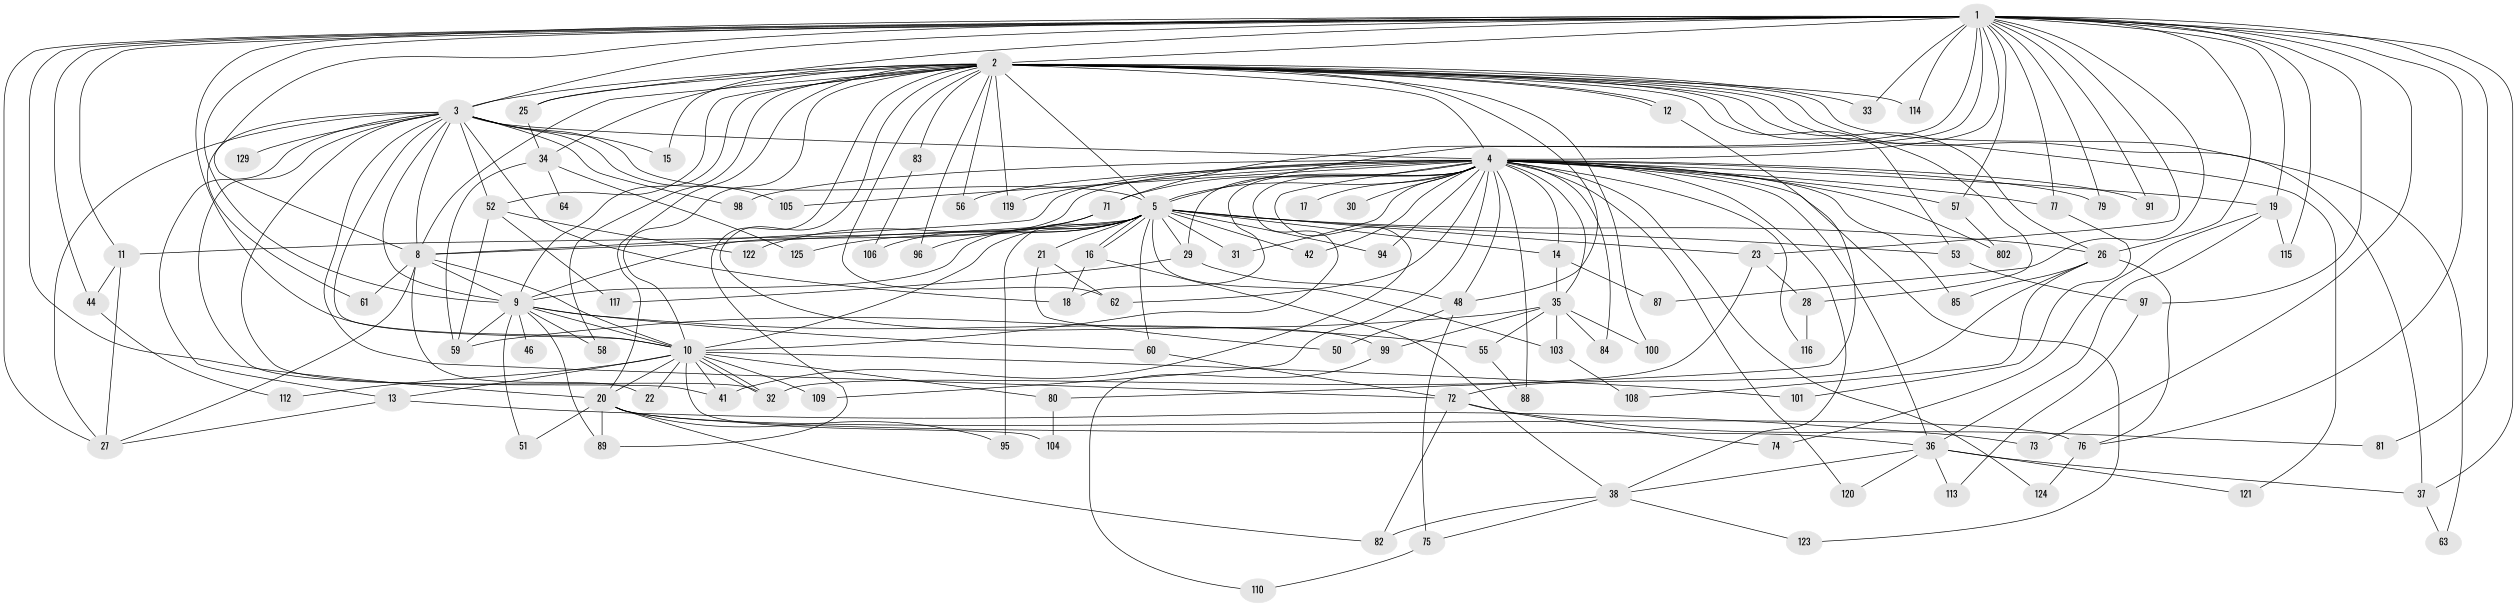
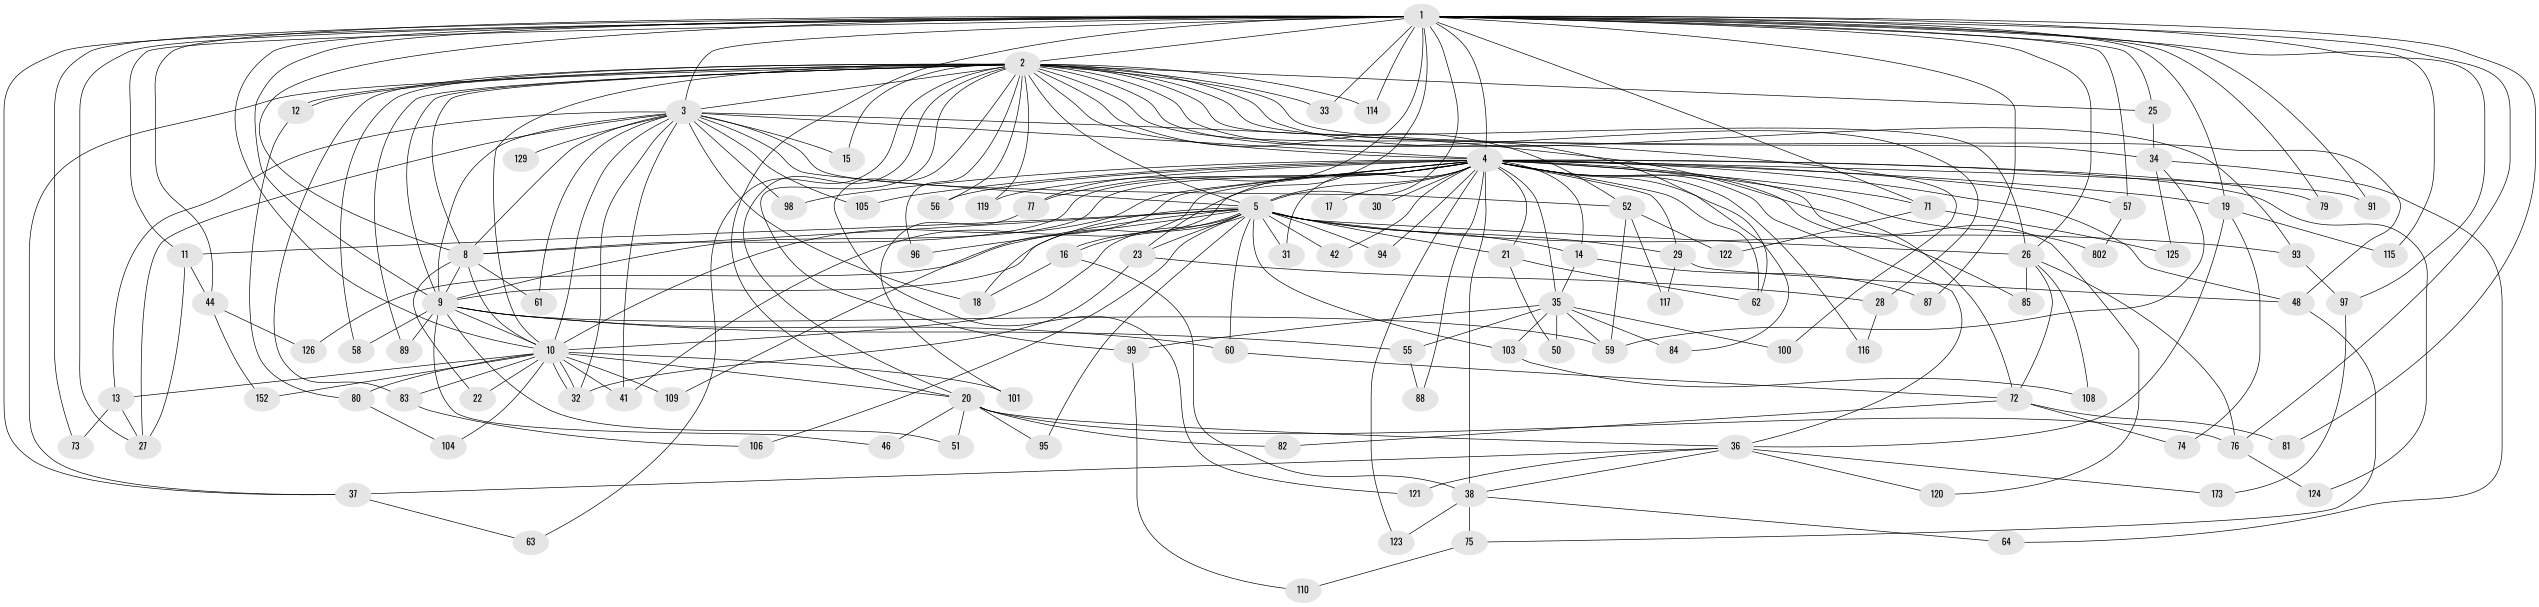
none -> (1527, 206)
(1956, 255) -> (2297, 255)
(1397, 327) -> (1557, 327)
none -> (309, 351)
(300, 368) -> none
none -> (478, 375)
(285, 399) -> (262, 399)
(602, 423) -> (926, 423)
(1952, 495) -> (2217, 495)
(1493, 510) -> (1738, 519)
